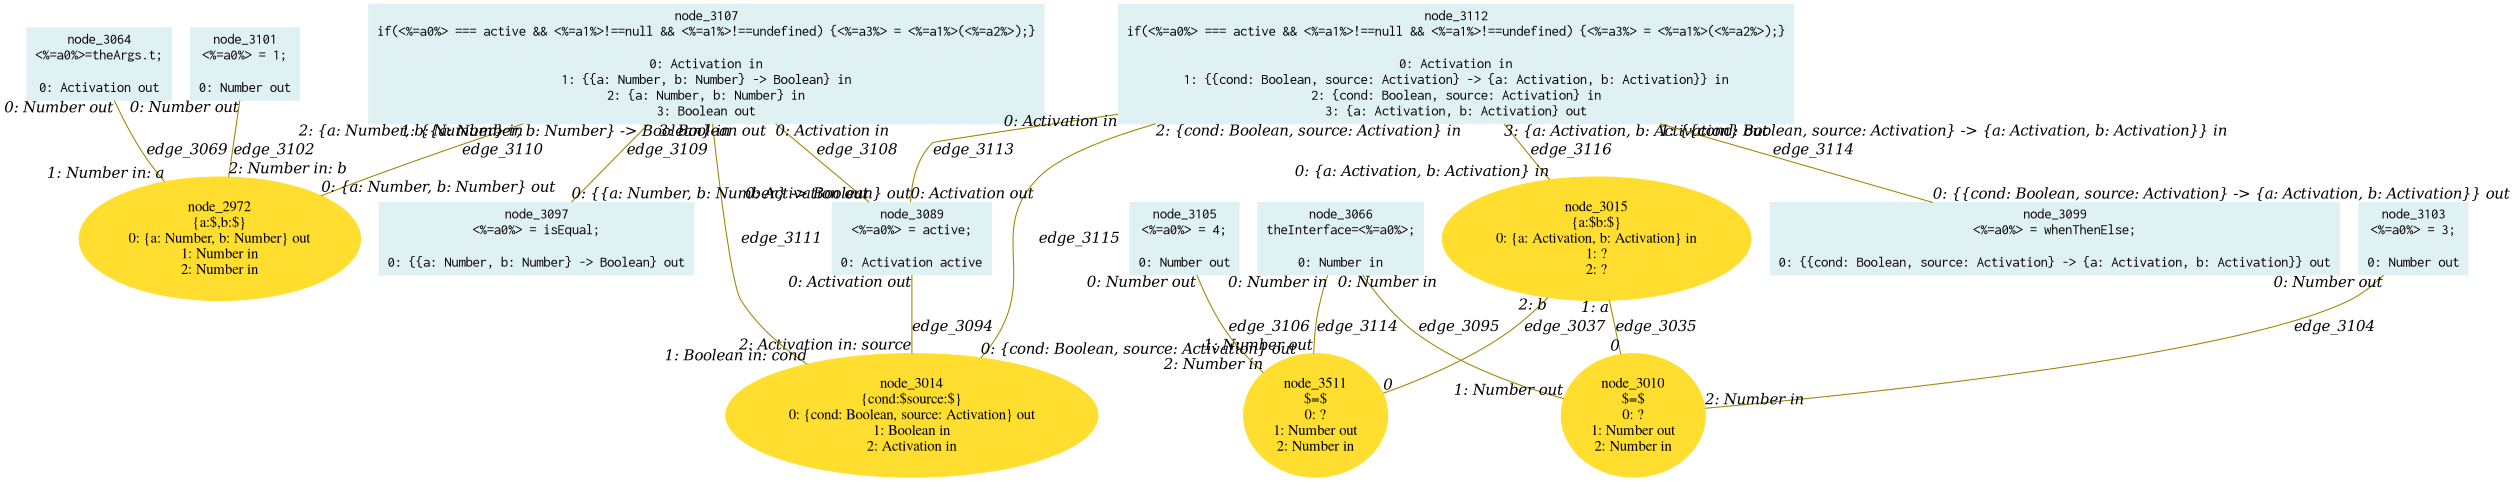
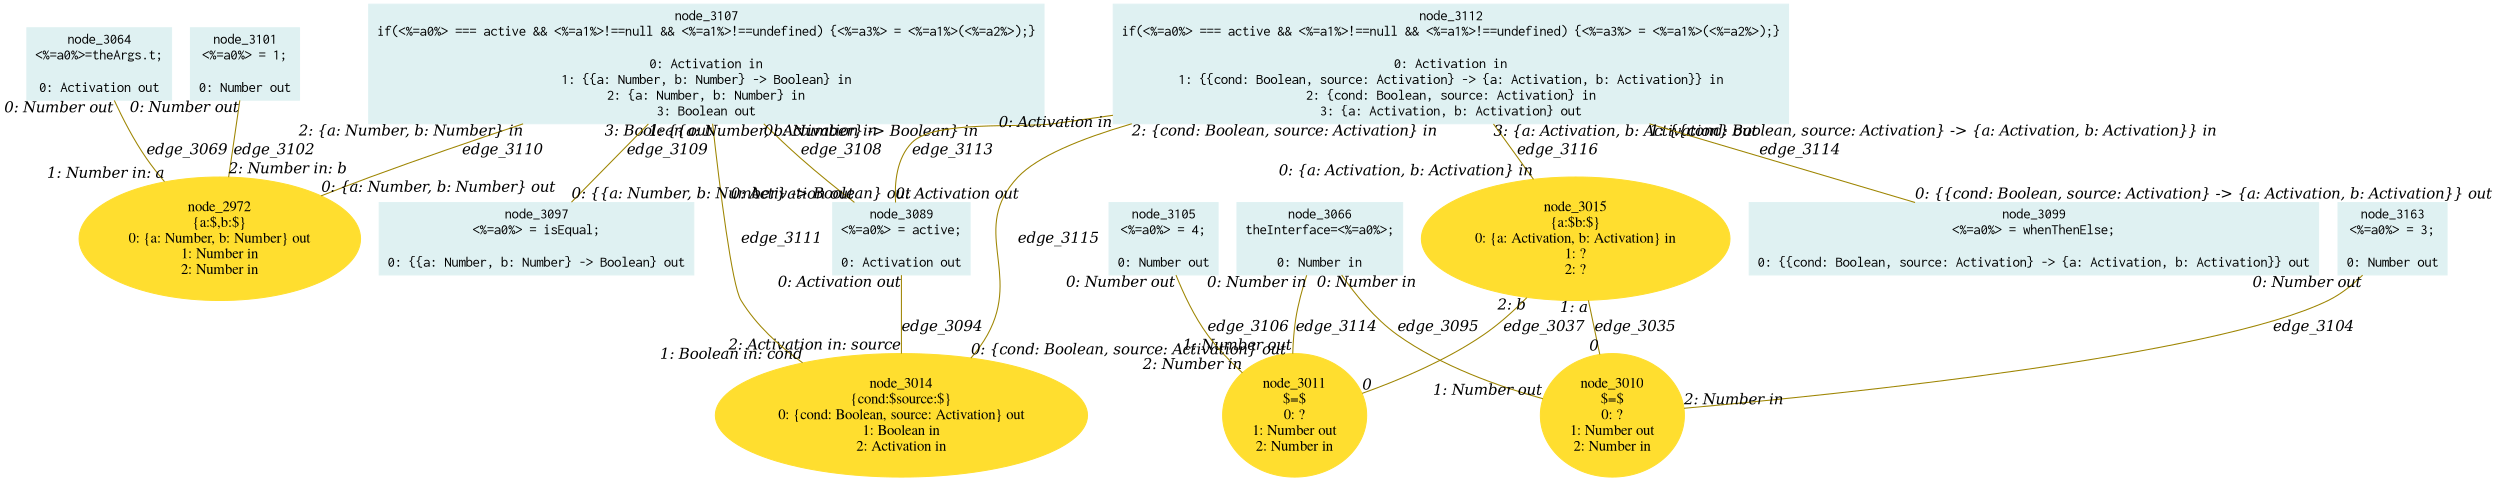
(912, 239) -> (901, 239)
(2413, 239) -> (2393, 239)
(1316, 415) -> (1295, 415)
